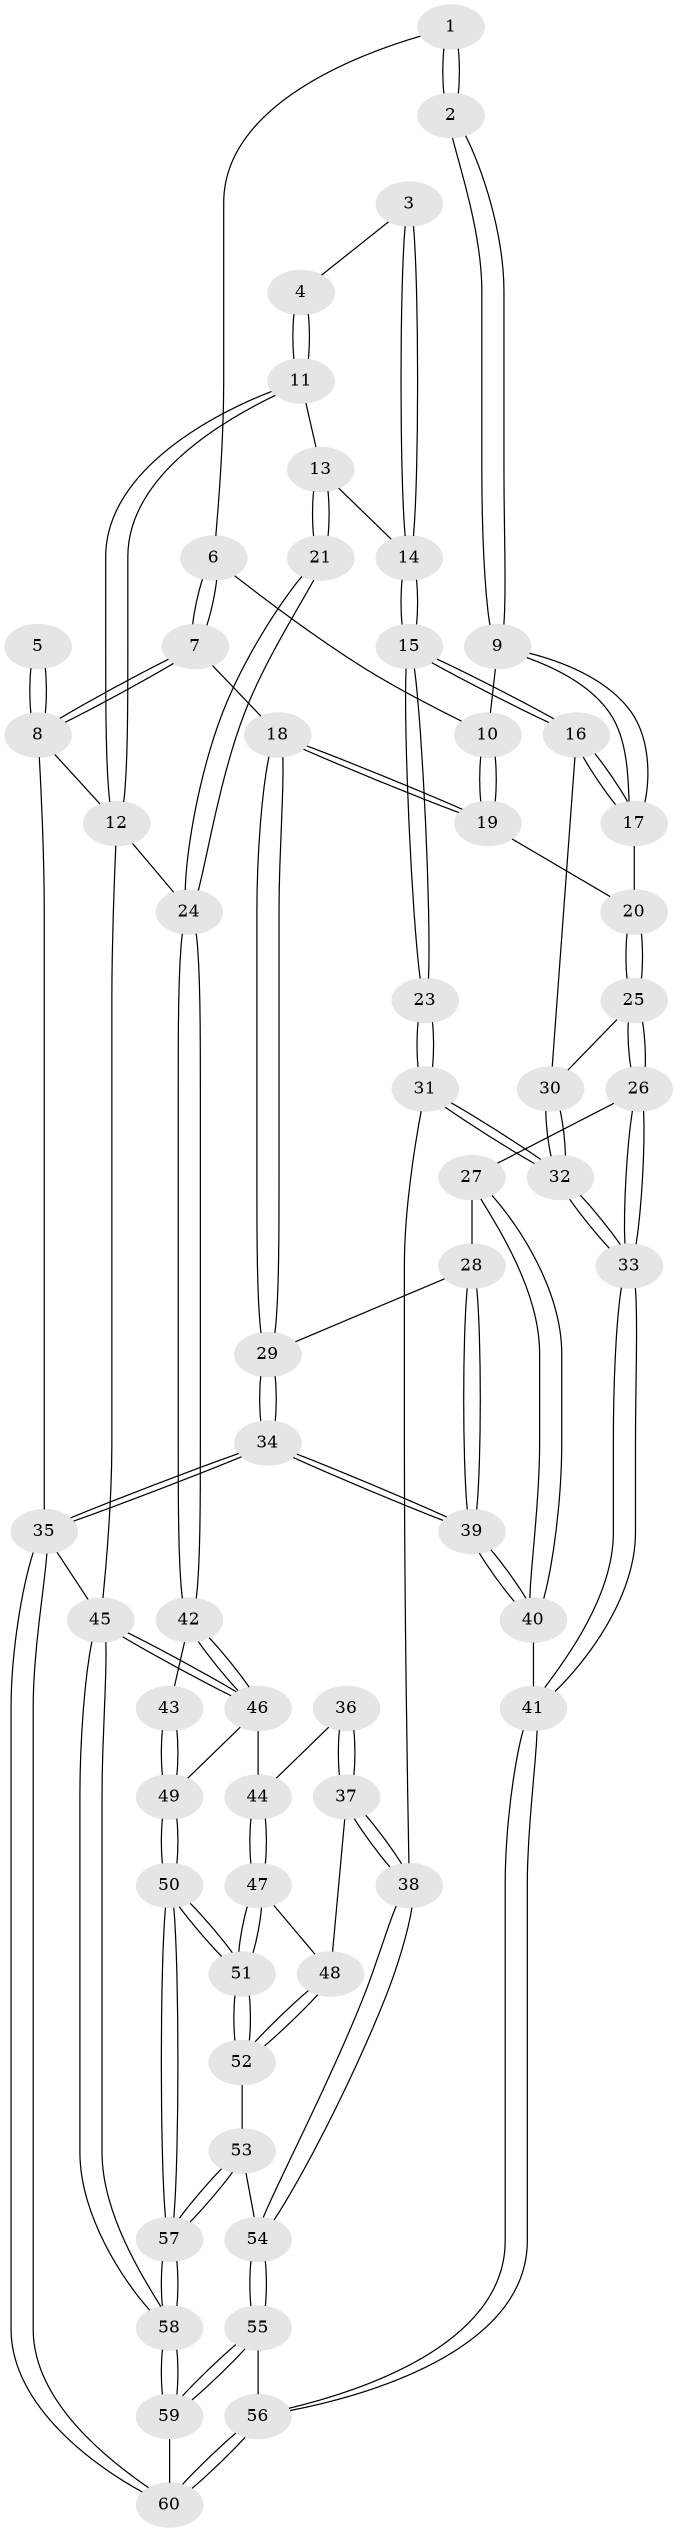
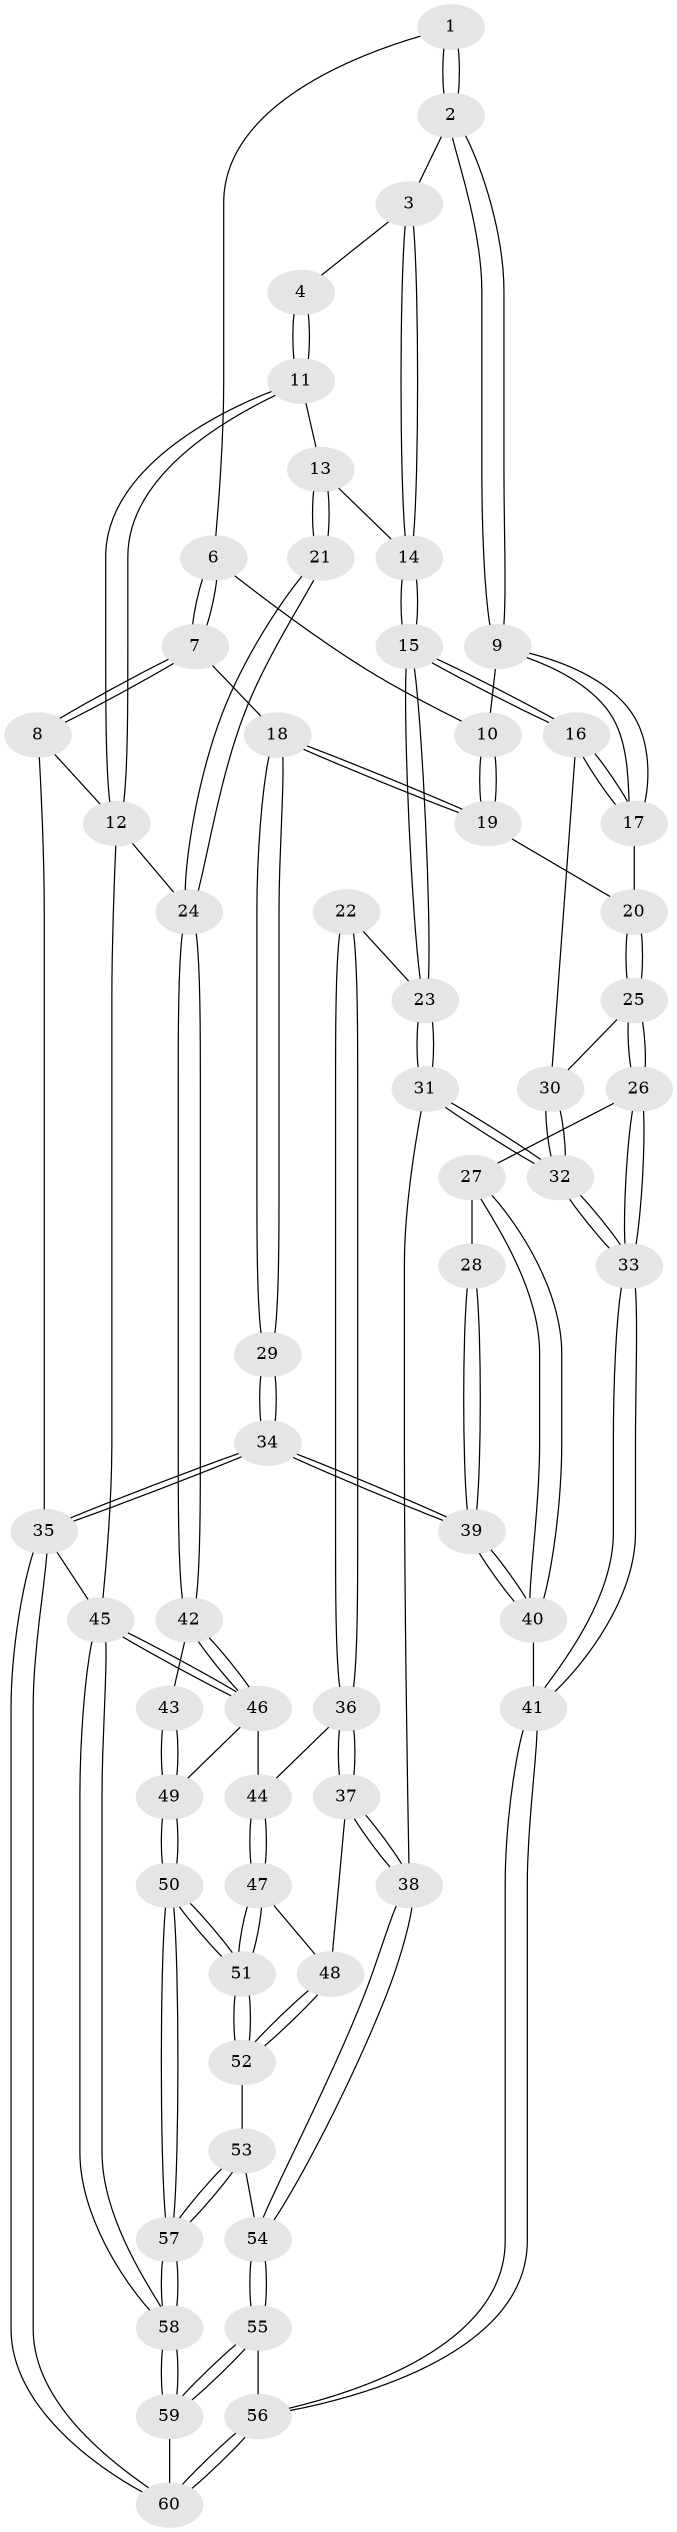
none -> (430, 160)
(38, 647) -> none
none -> (347, 912)
(370, 1310) -> none
